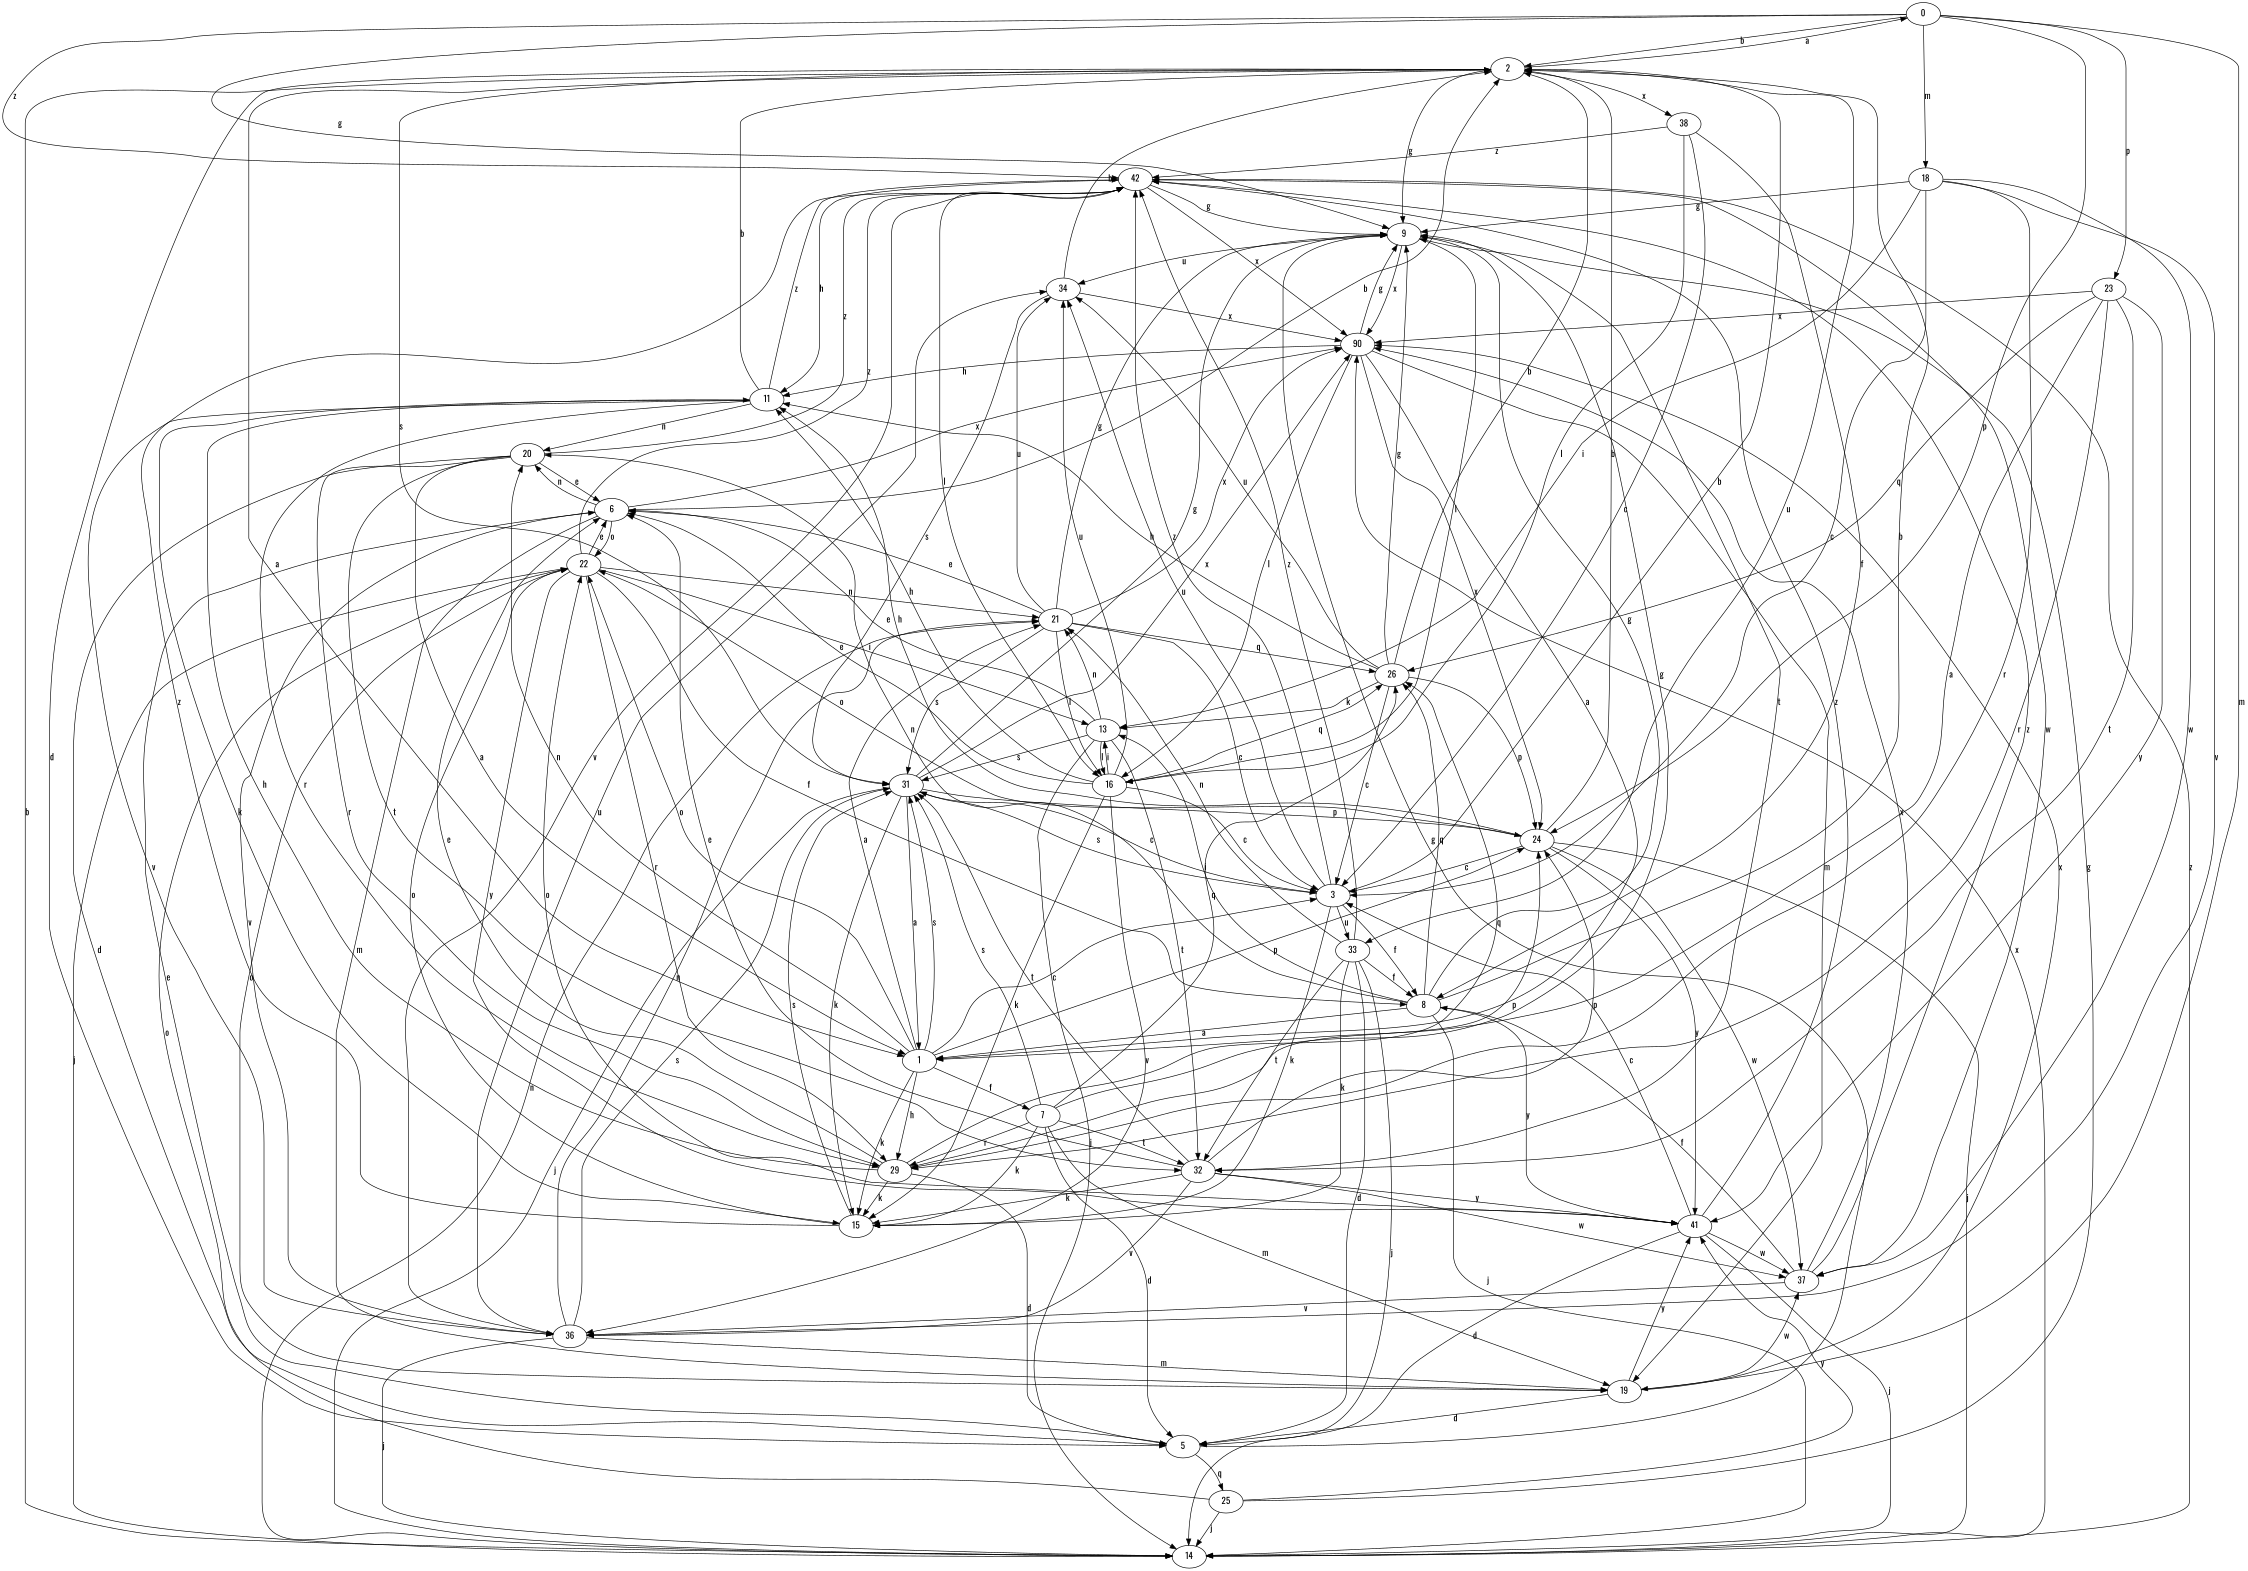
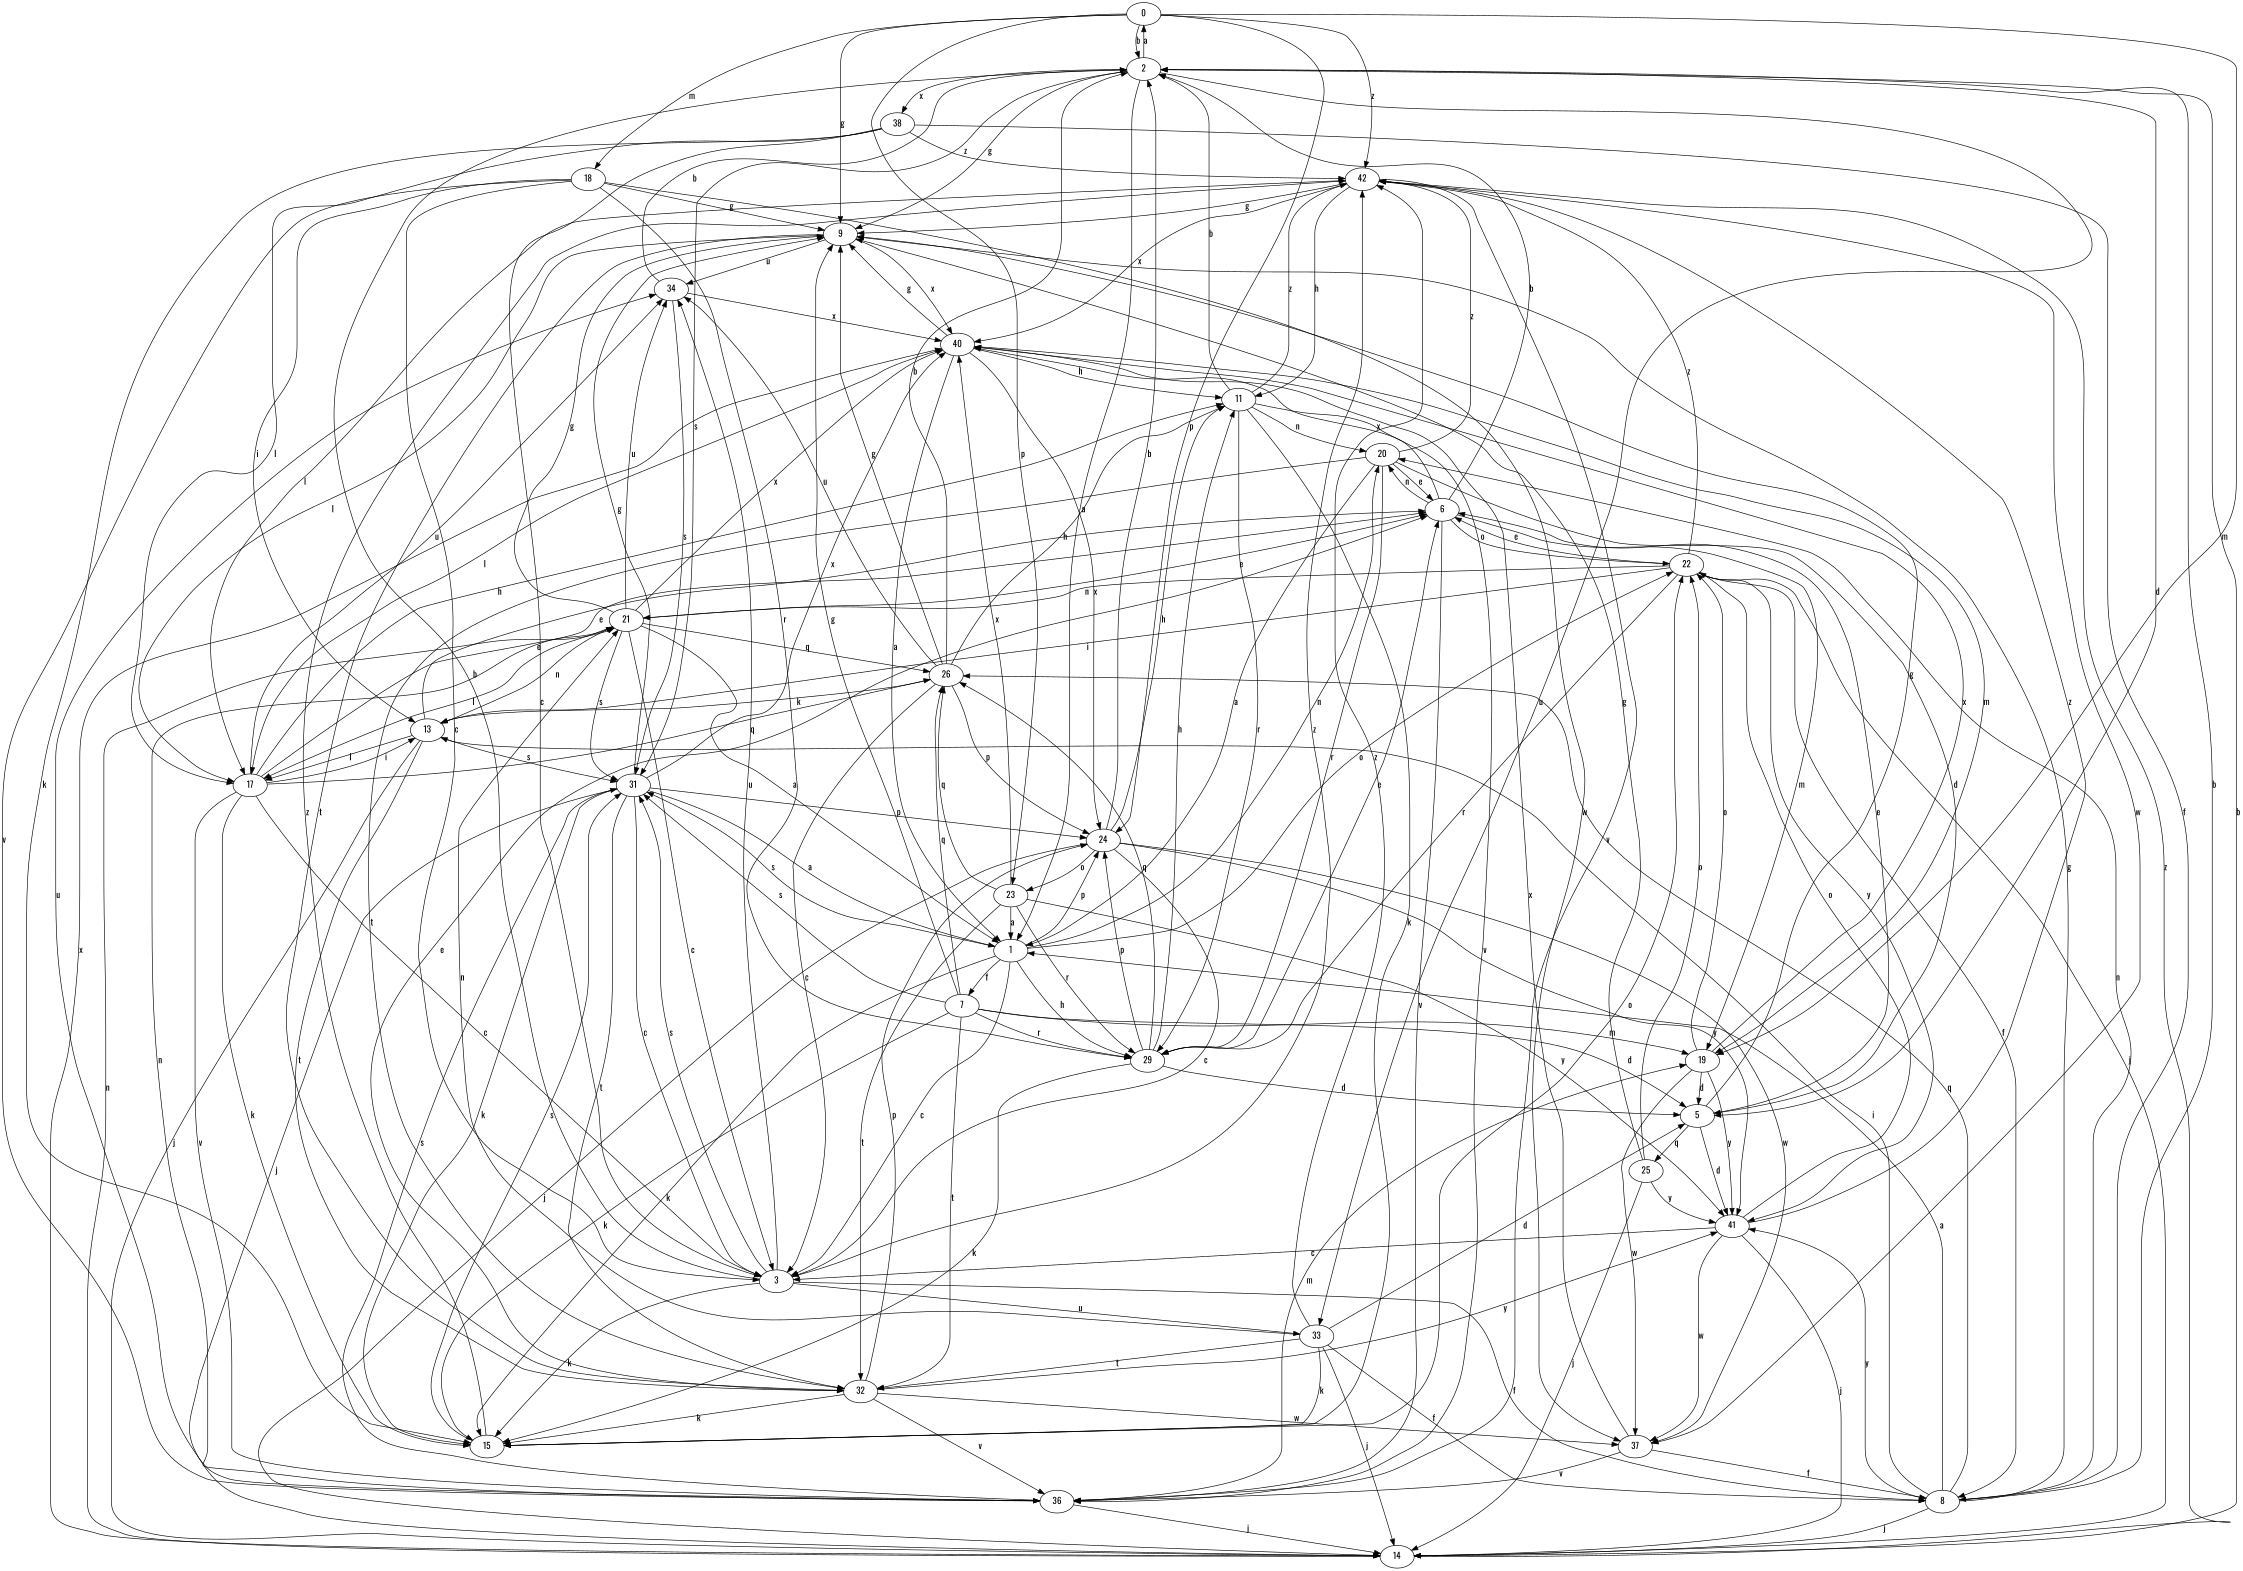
(1358, 345) -> (958, 345)
(1943, 461) -> none
none -> (81, 612)
(849, 781) -> (780, 788)
(1110, 785) -> (250, 785)
(987, 791) -> (1066, 874)
(1038, 992) -> (577, 1172)
(1440, 1346) -> (1712, 1168)
